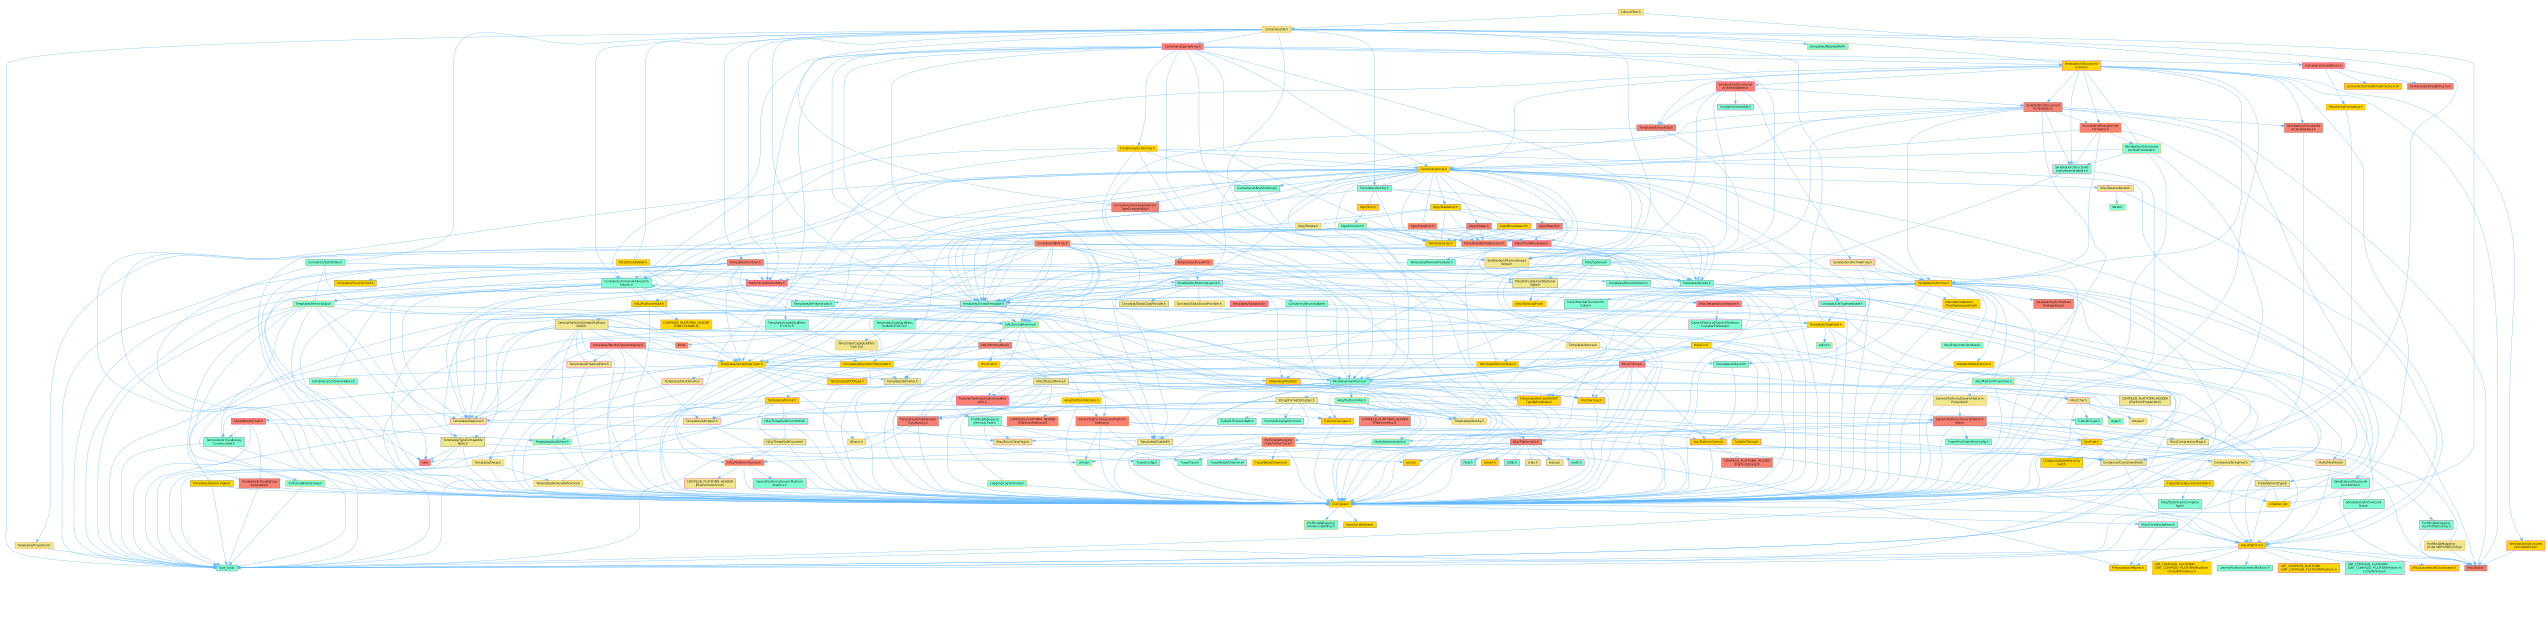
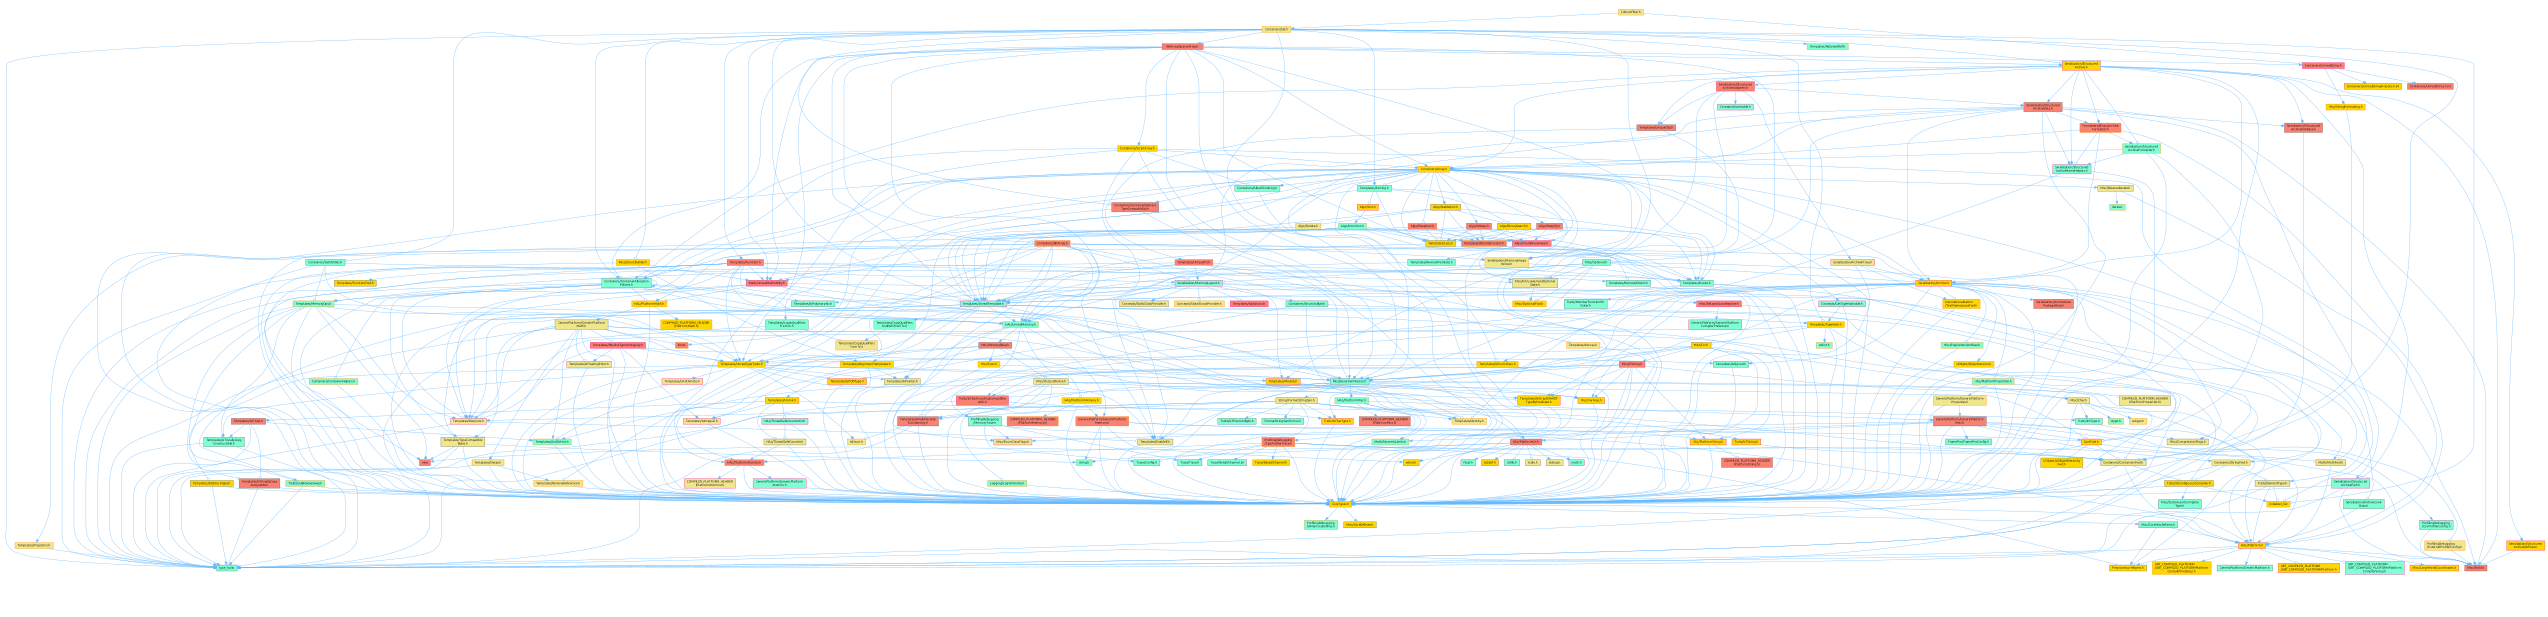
(1183, 47) -> (1183, 47)
(649, 304) -> (649, 304)
(249, 421) -> (249, 421)
